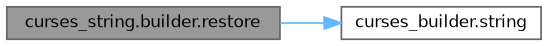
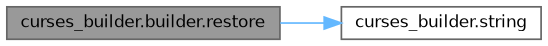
(143, 23) -> (143, 23)
